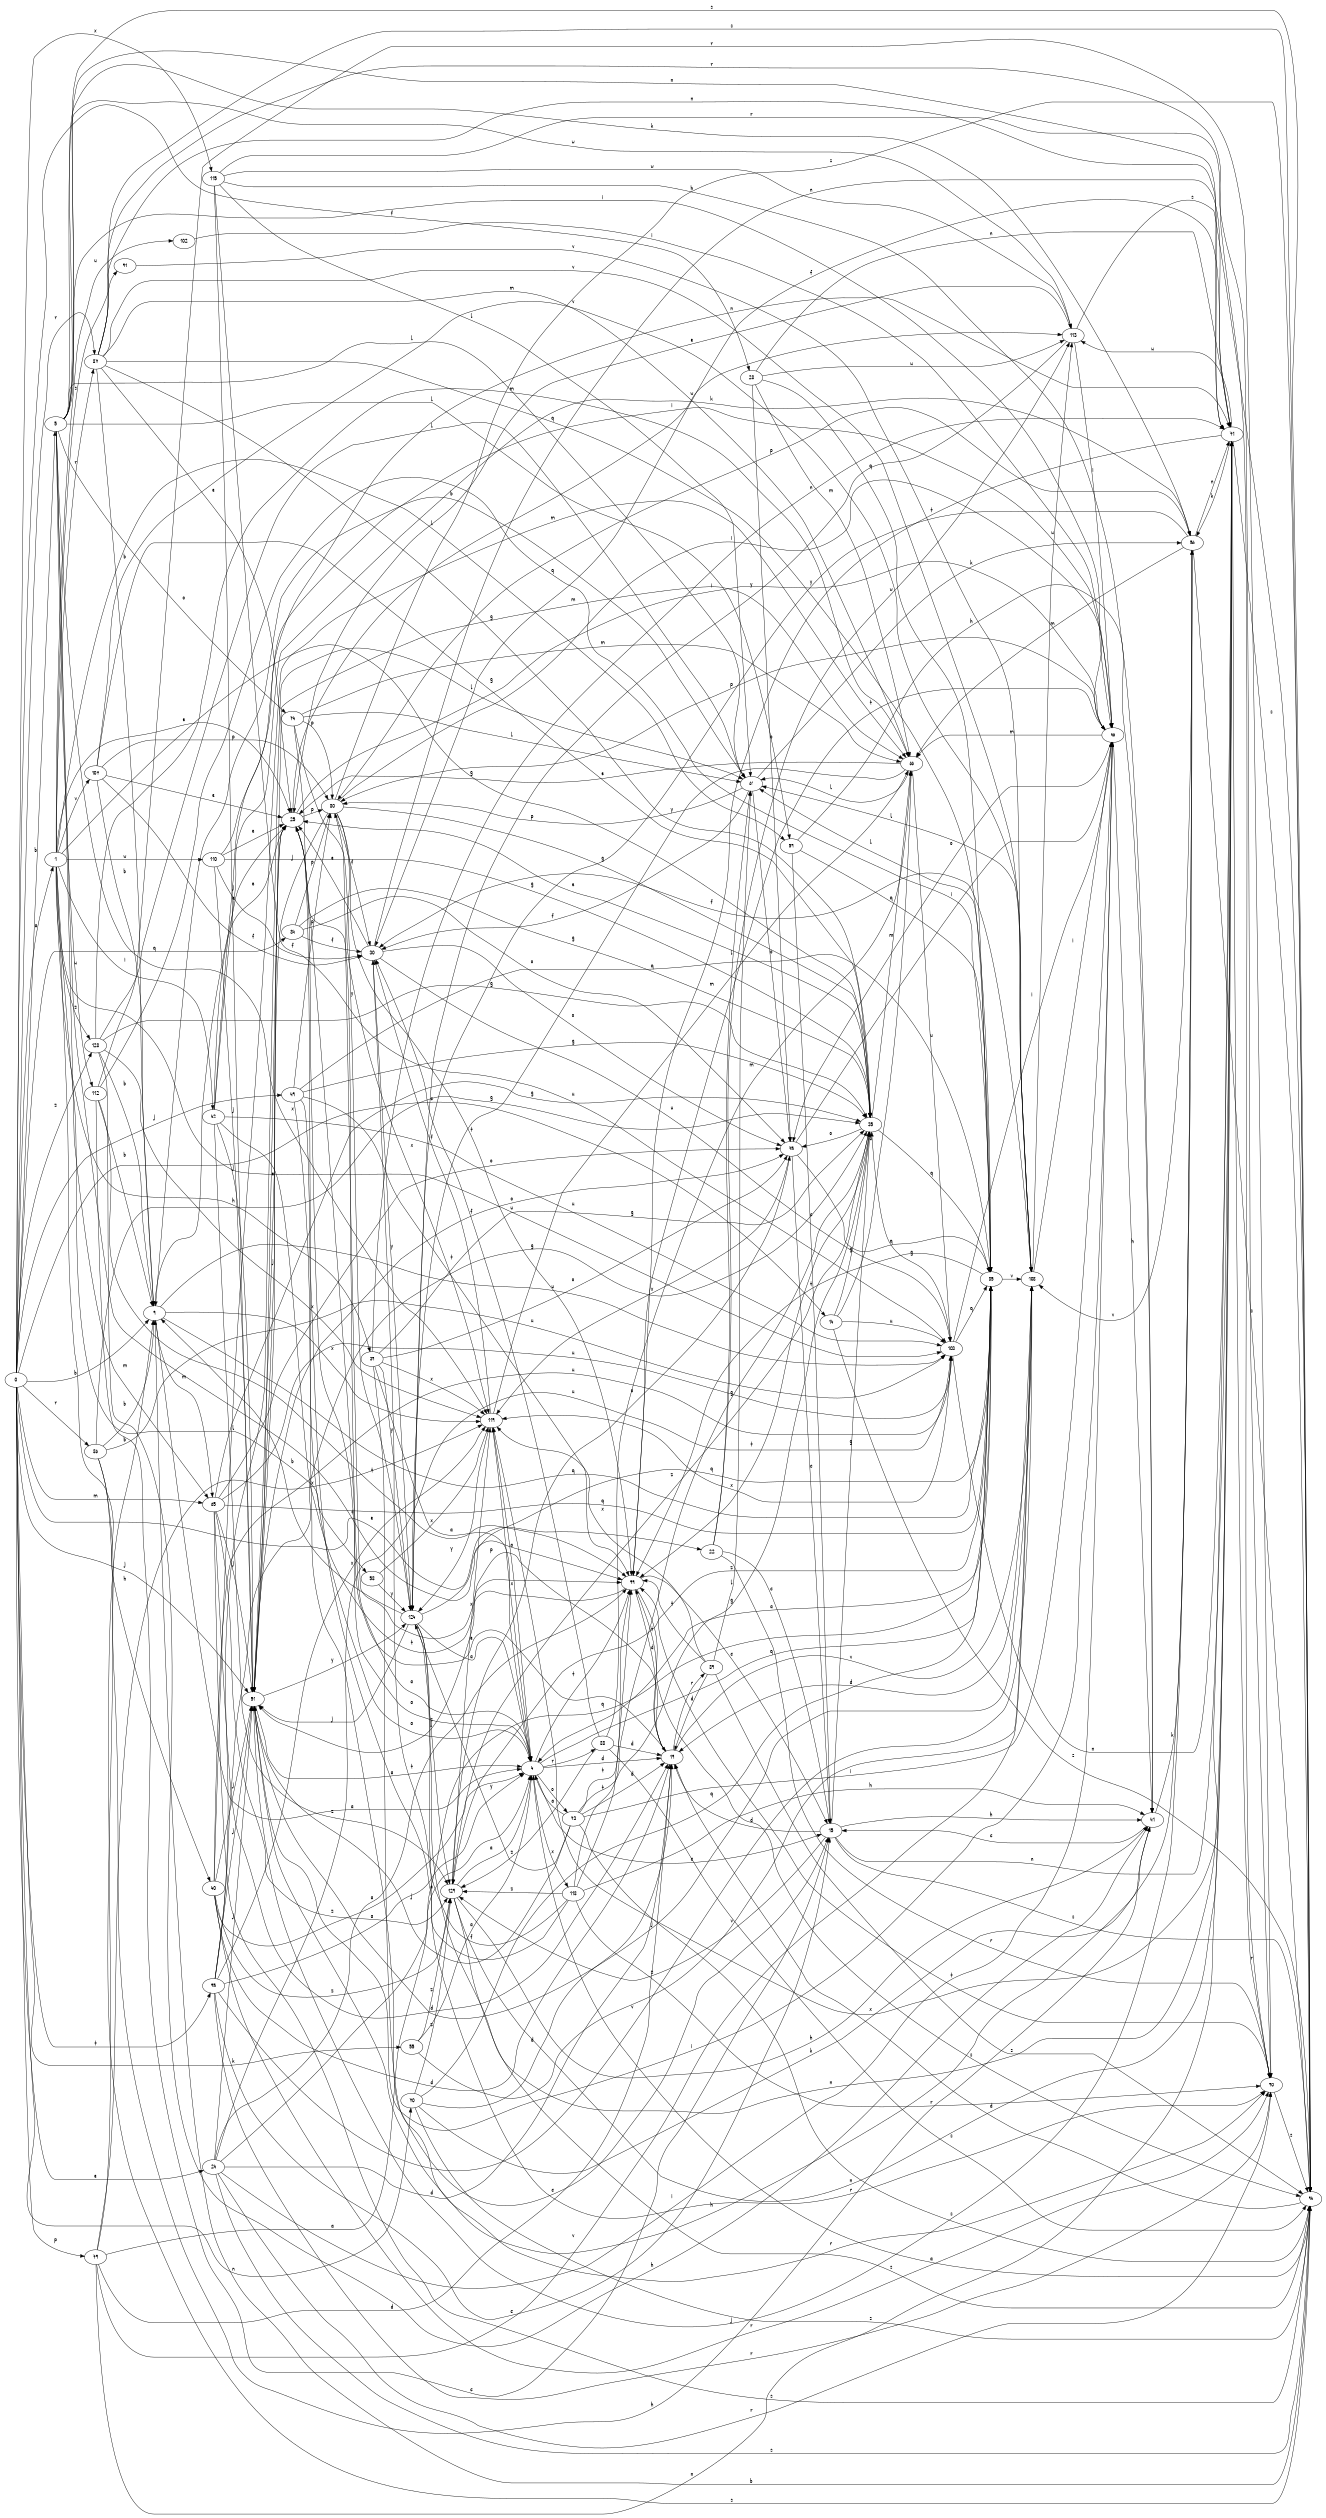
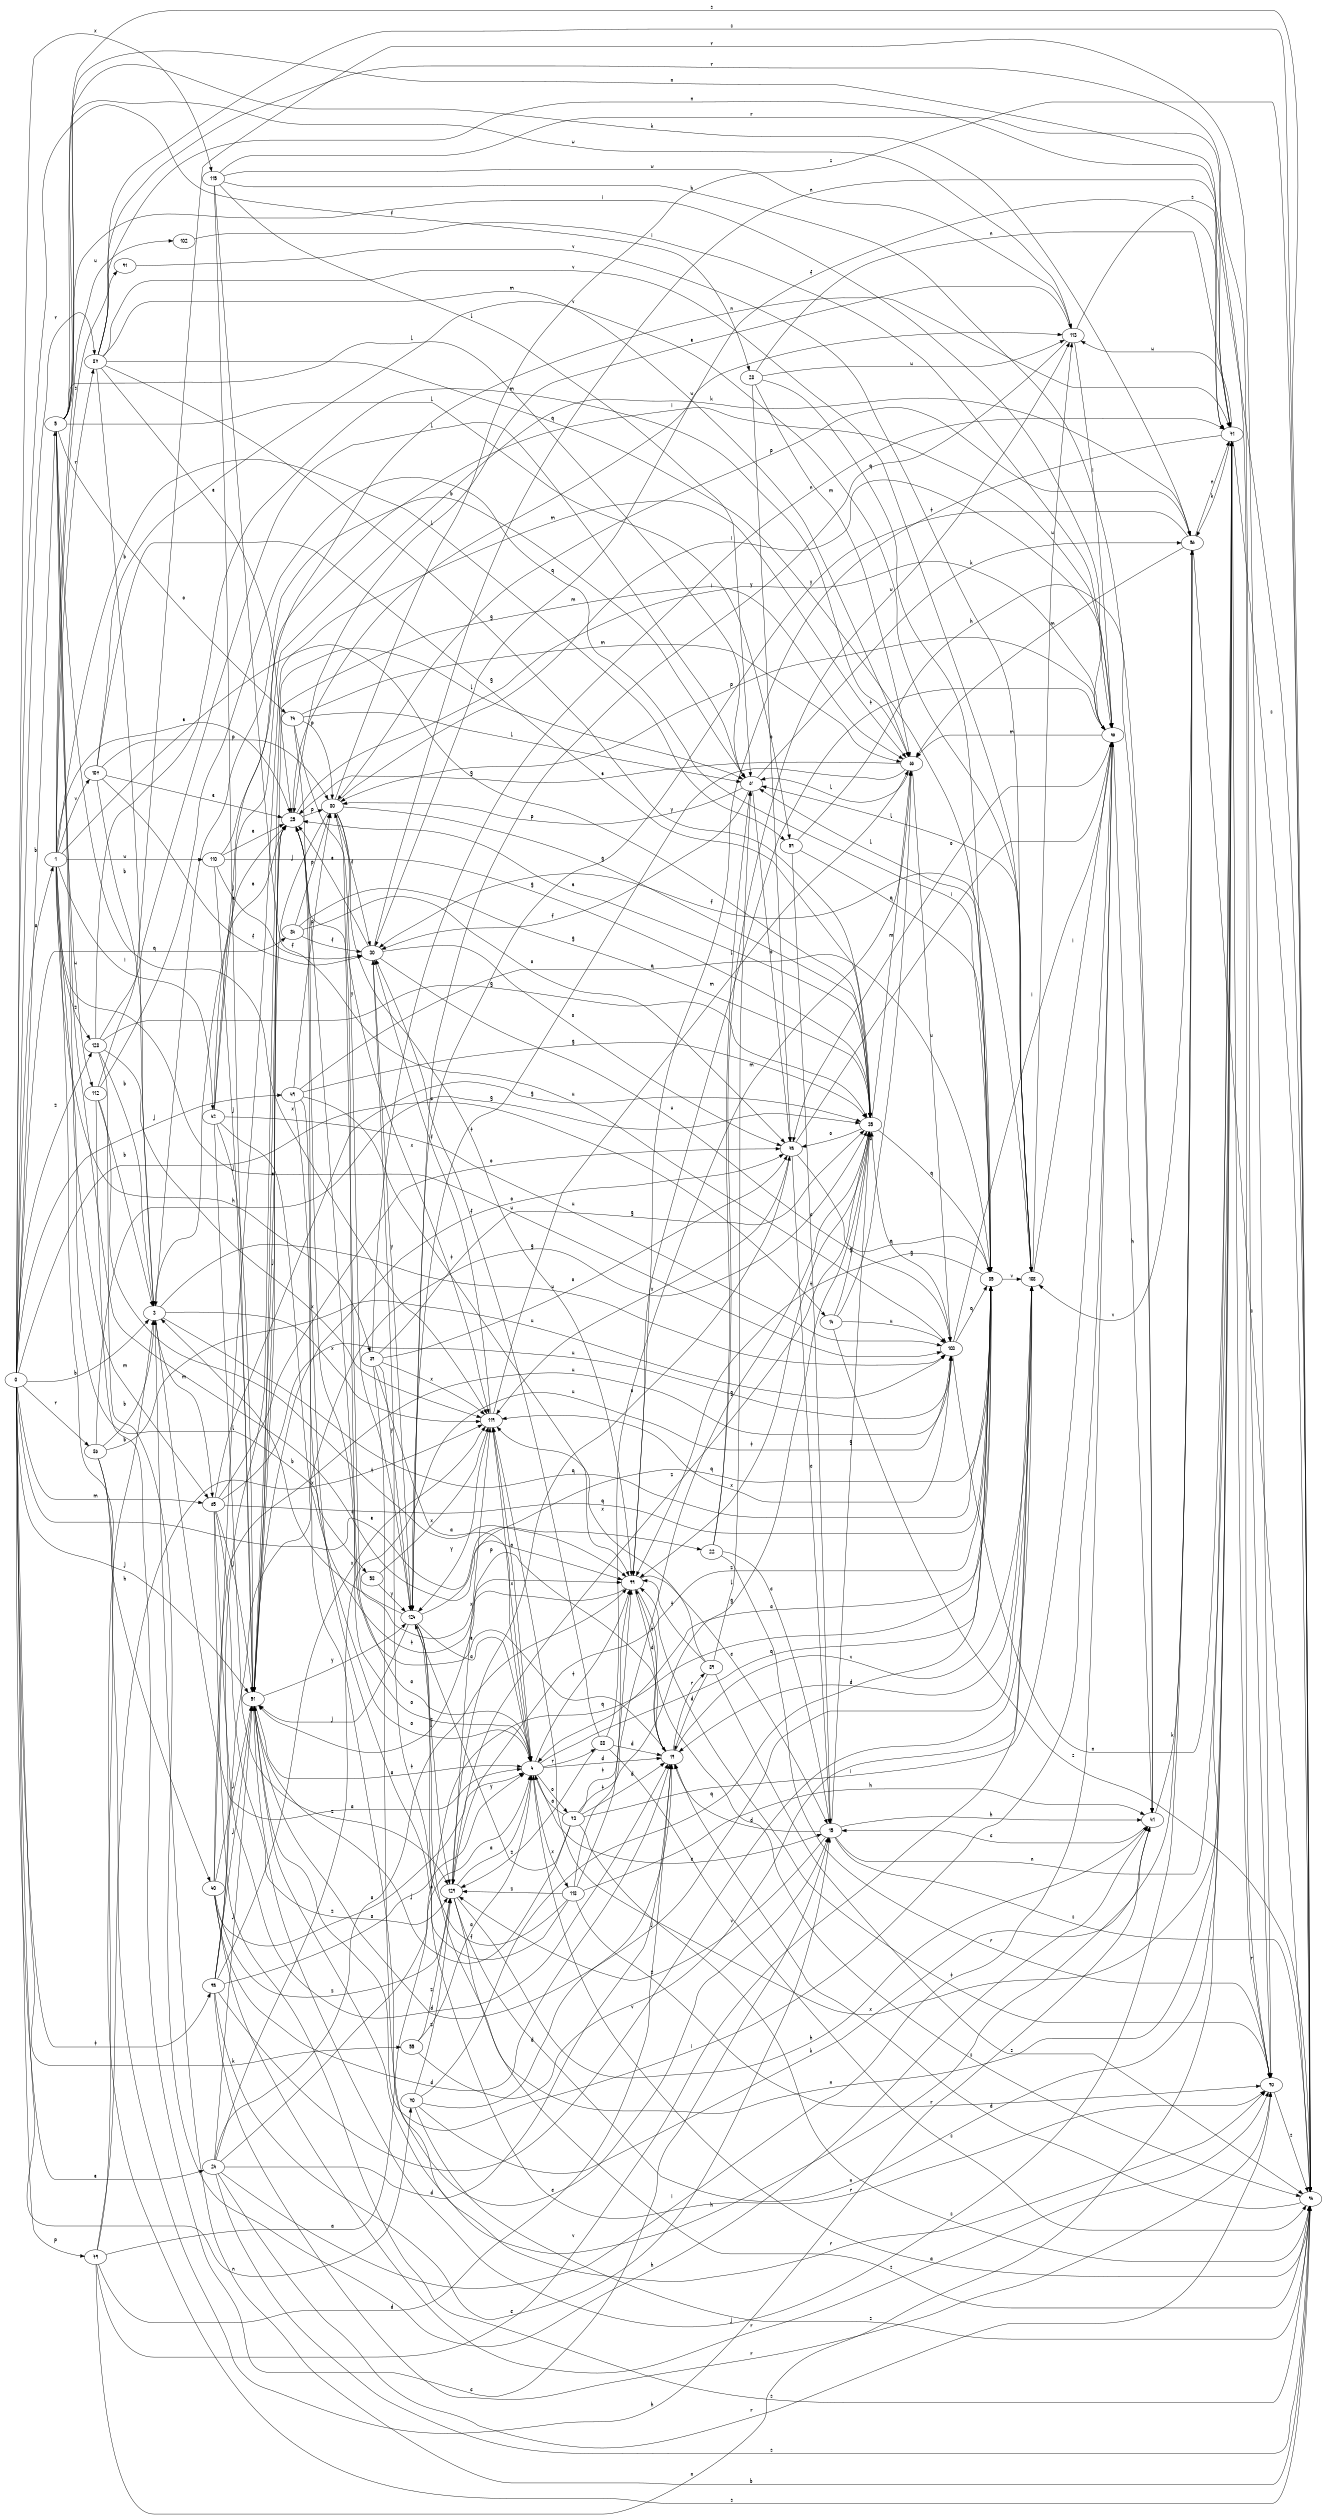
(155, 1313) -> (155, 1313)
